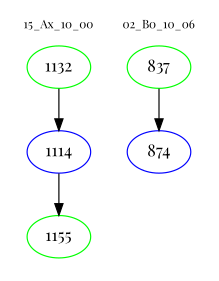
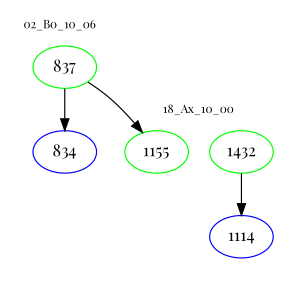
(59, 25) -> (199, 110)
(59, 67) -> (241, 152)
(159, 152) -> (65, 152)
(59, 189) -> (123, 111)
